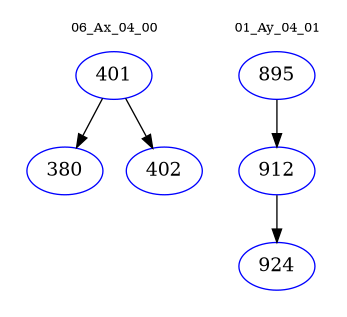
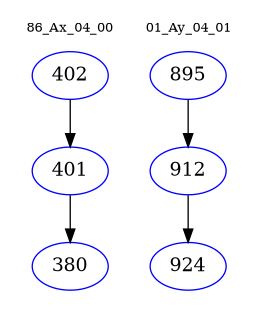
(115, 28) -> (70, 28)
(136, 117) -> (70, 117)
